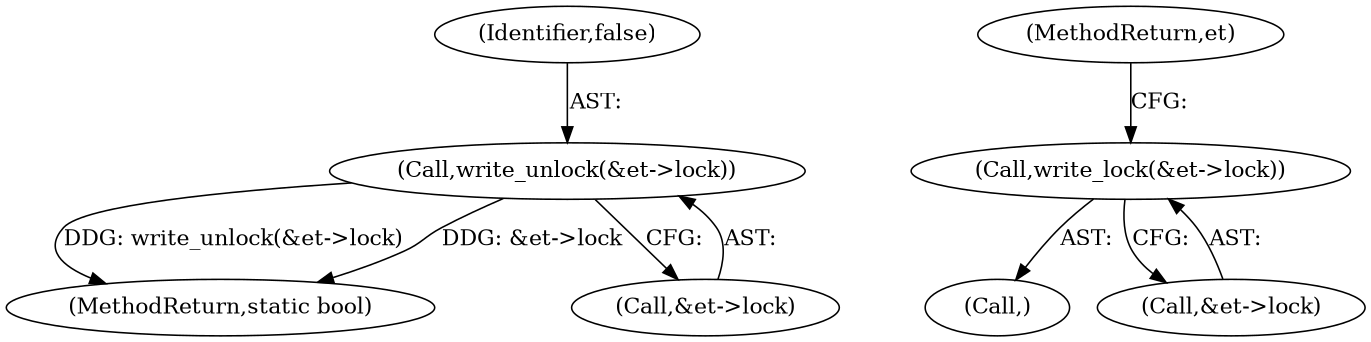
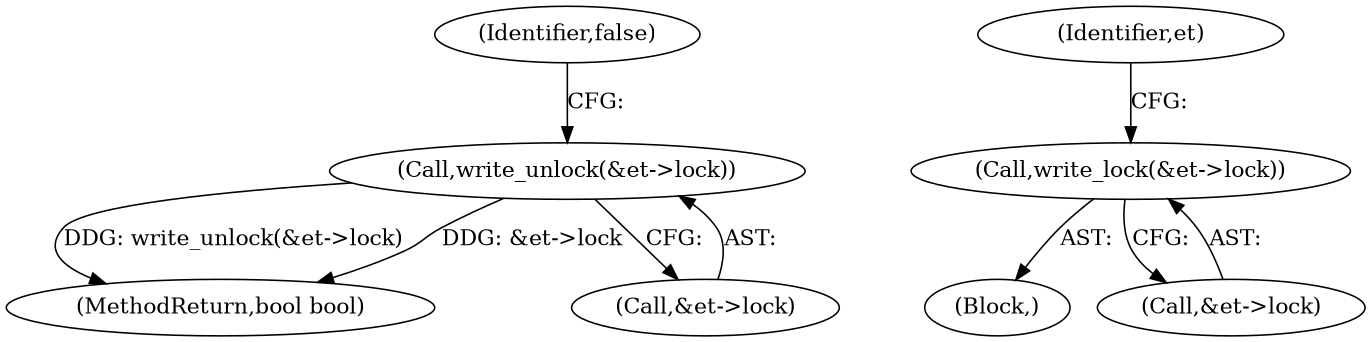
(1131, 35) -> (1131, 35)
(600, 103) -> (600, 103)
(221, 308) -> (221, 308)
(997, 308) -> (997, 308)
